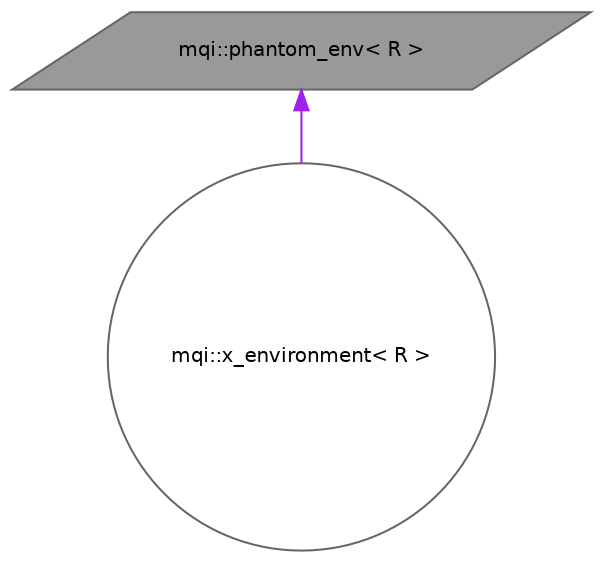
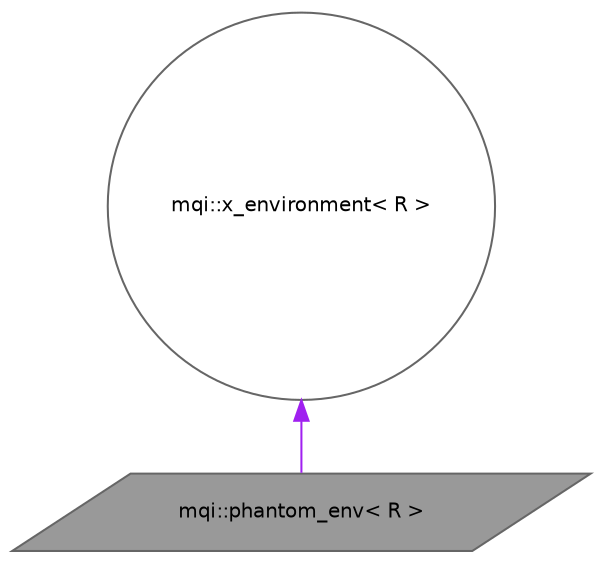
(301, 137) -> (301, 447)
